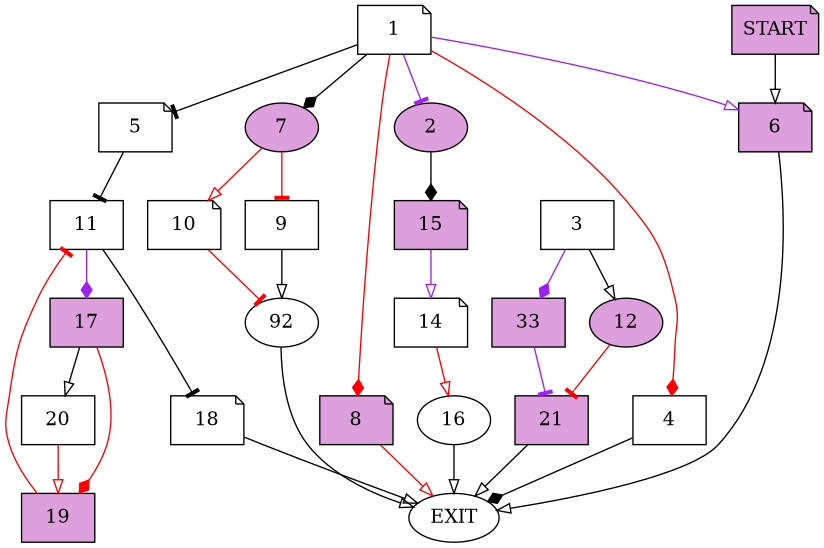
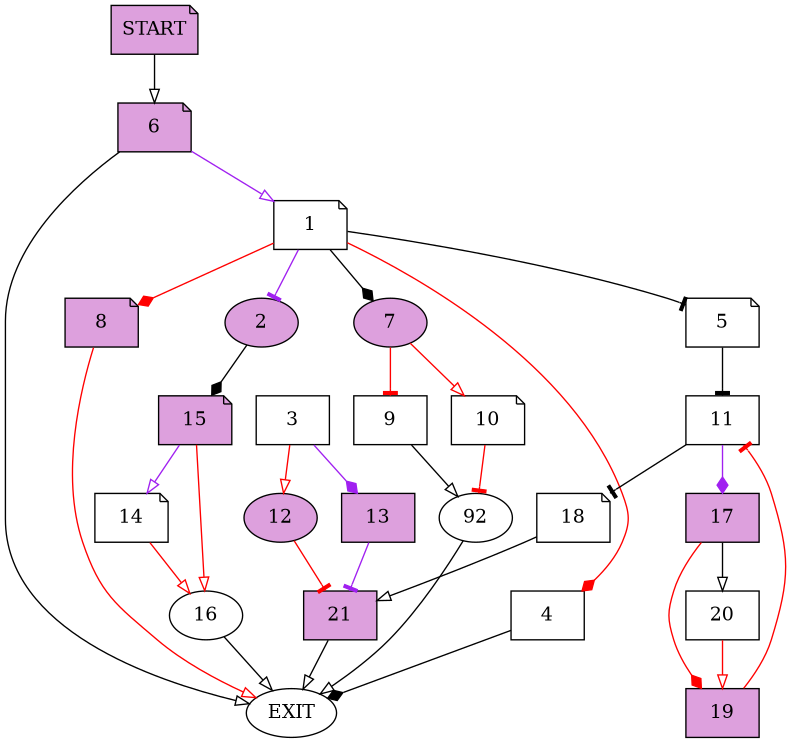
(579, 66) -> (227, 173)
(599, 268) -> (288, 462)
(529, 323) -> (378, 518)
(312, 464) -> (464, 567)
none -> (200, 511)
